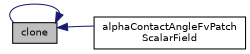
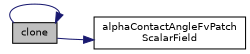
(81, 26) -> (70, 39)
